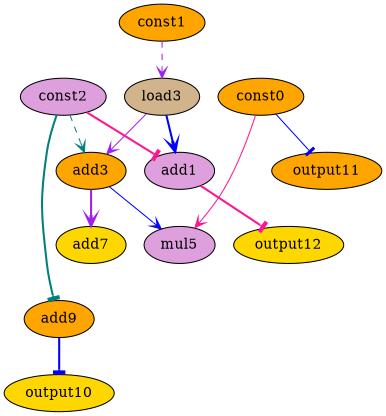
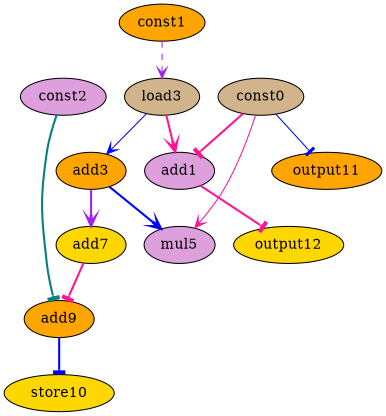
(261, 97) -> (261, 97)
(75, 129) -> none
(170, 129) -> (170, 129)
(130, 130) -> (130, 130)
(118, 132) -> (222, 132)
(131, 205) -> (131, 205)
none -> (76, 279)
(59, 393) -> (59, 393)
